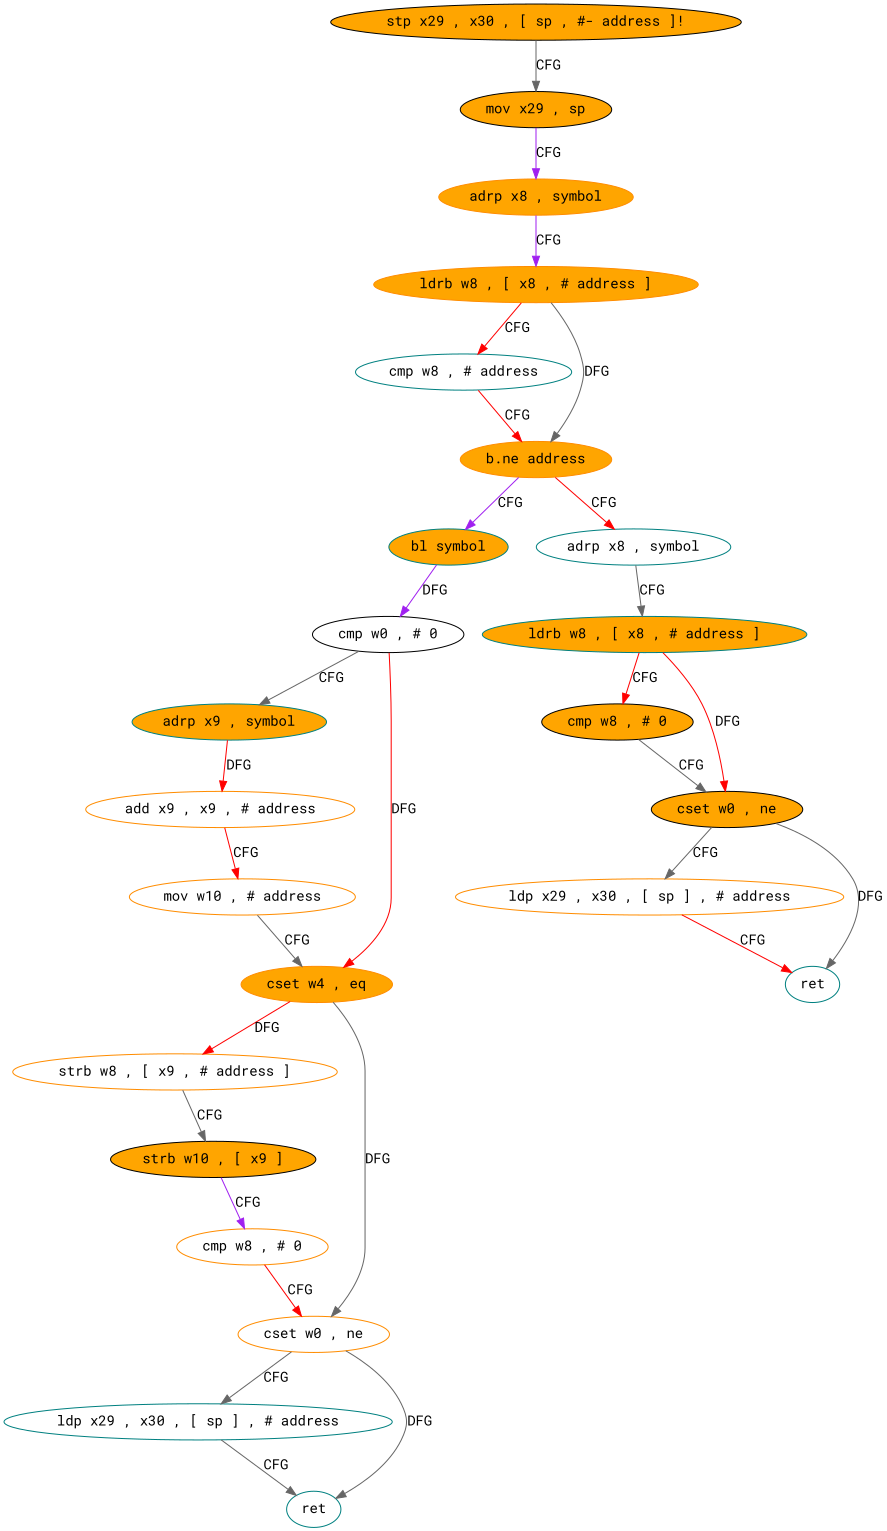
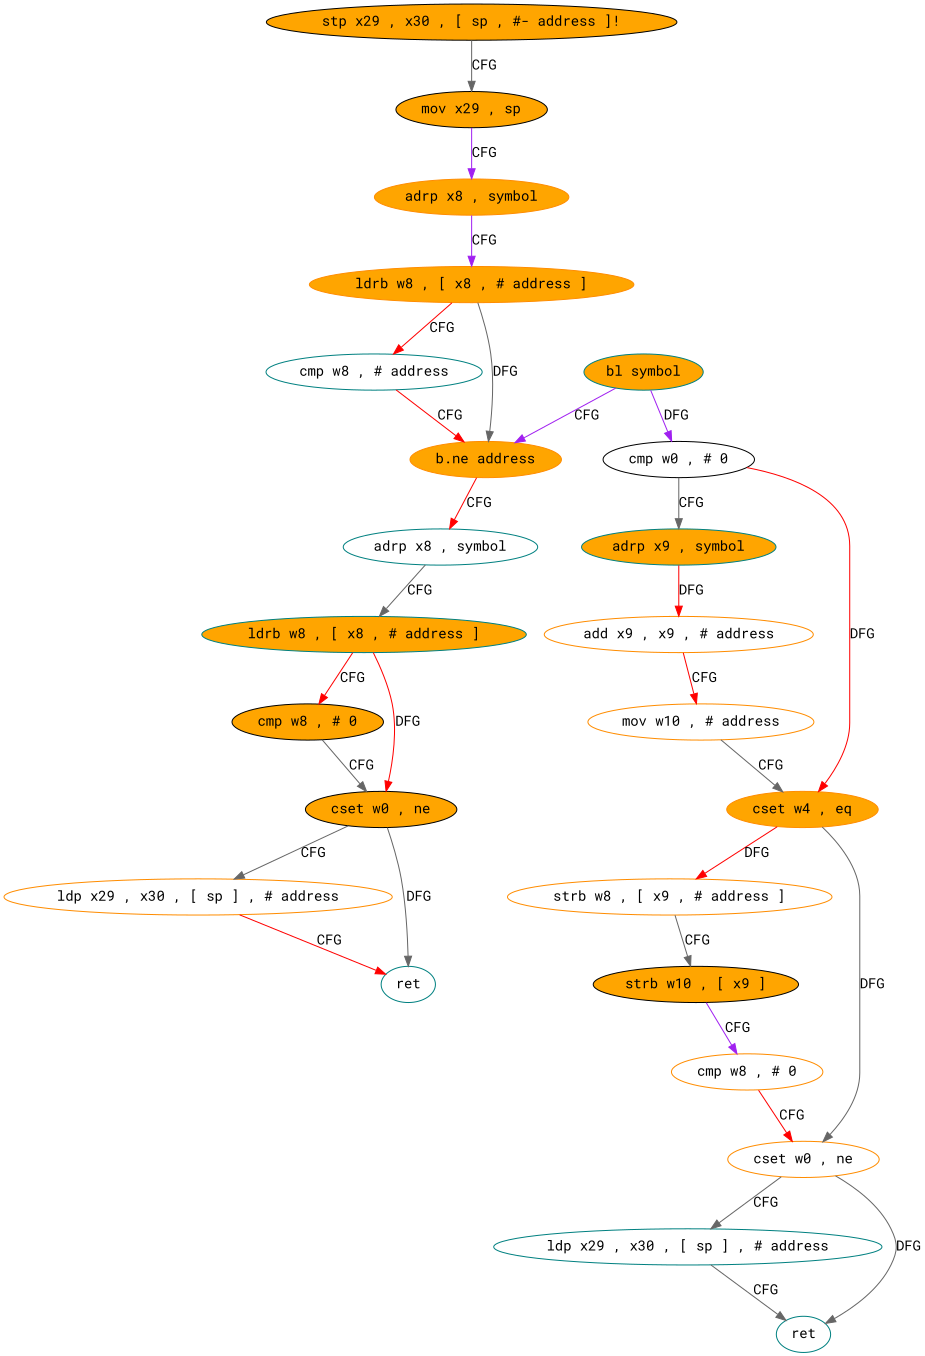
(496, 500) -> (570, 413)
